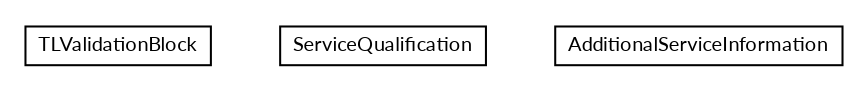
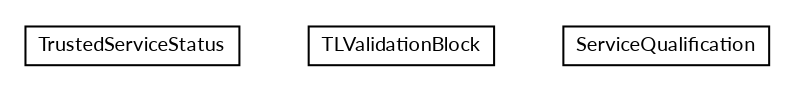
none -> (131, 45)
(698, 45) -> none
